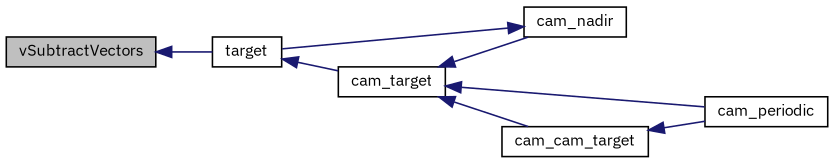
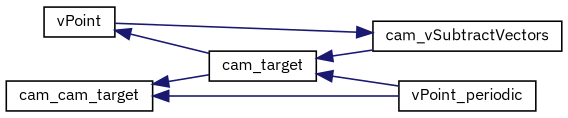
(575, 22) -> (467, 36)
(81, 52) -> none
(247, 52) -> (79, 22)
(766, 112) -> (467, 96)
(491, 114) -> (189, 78)
